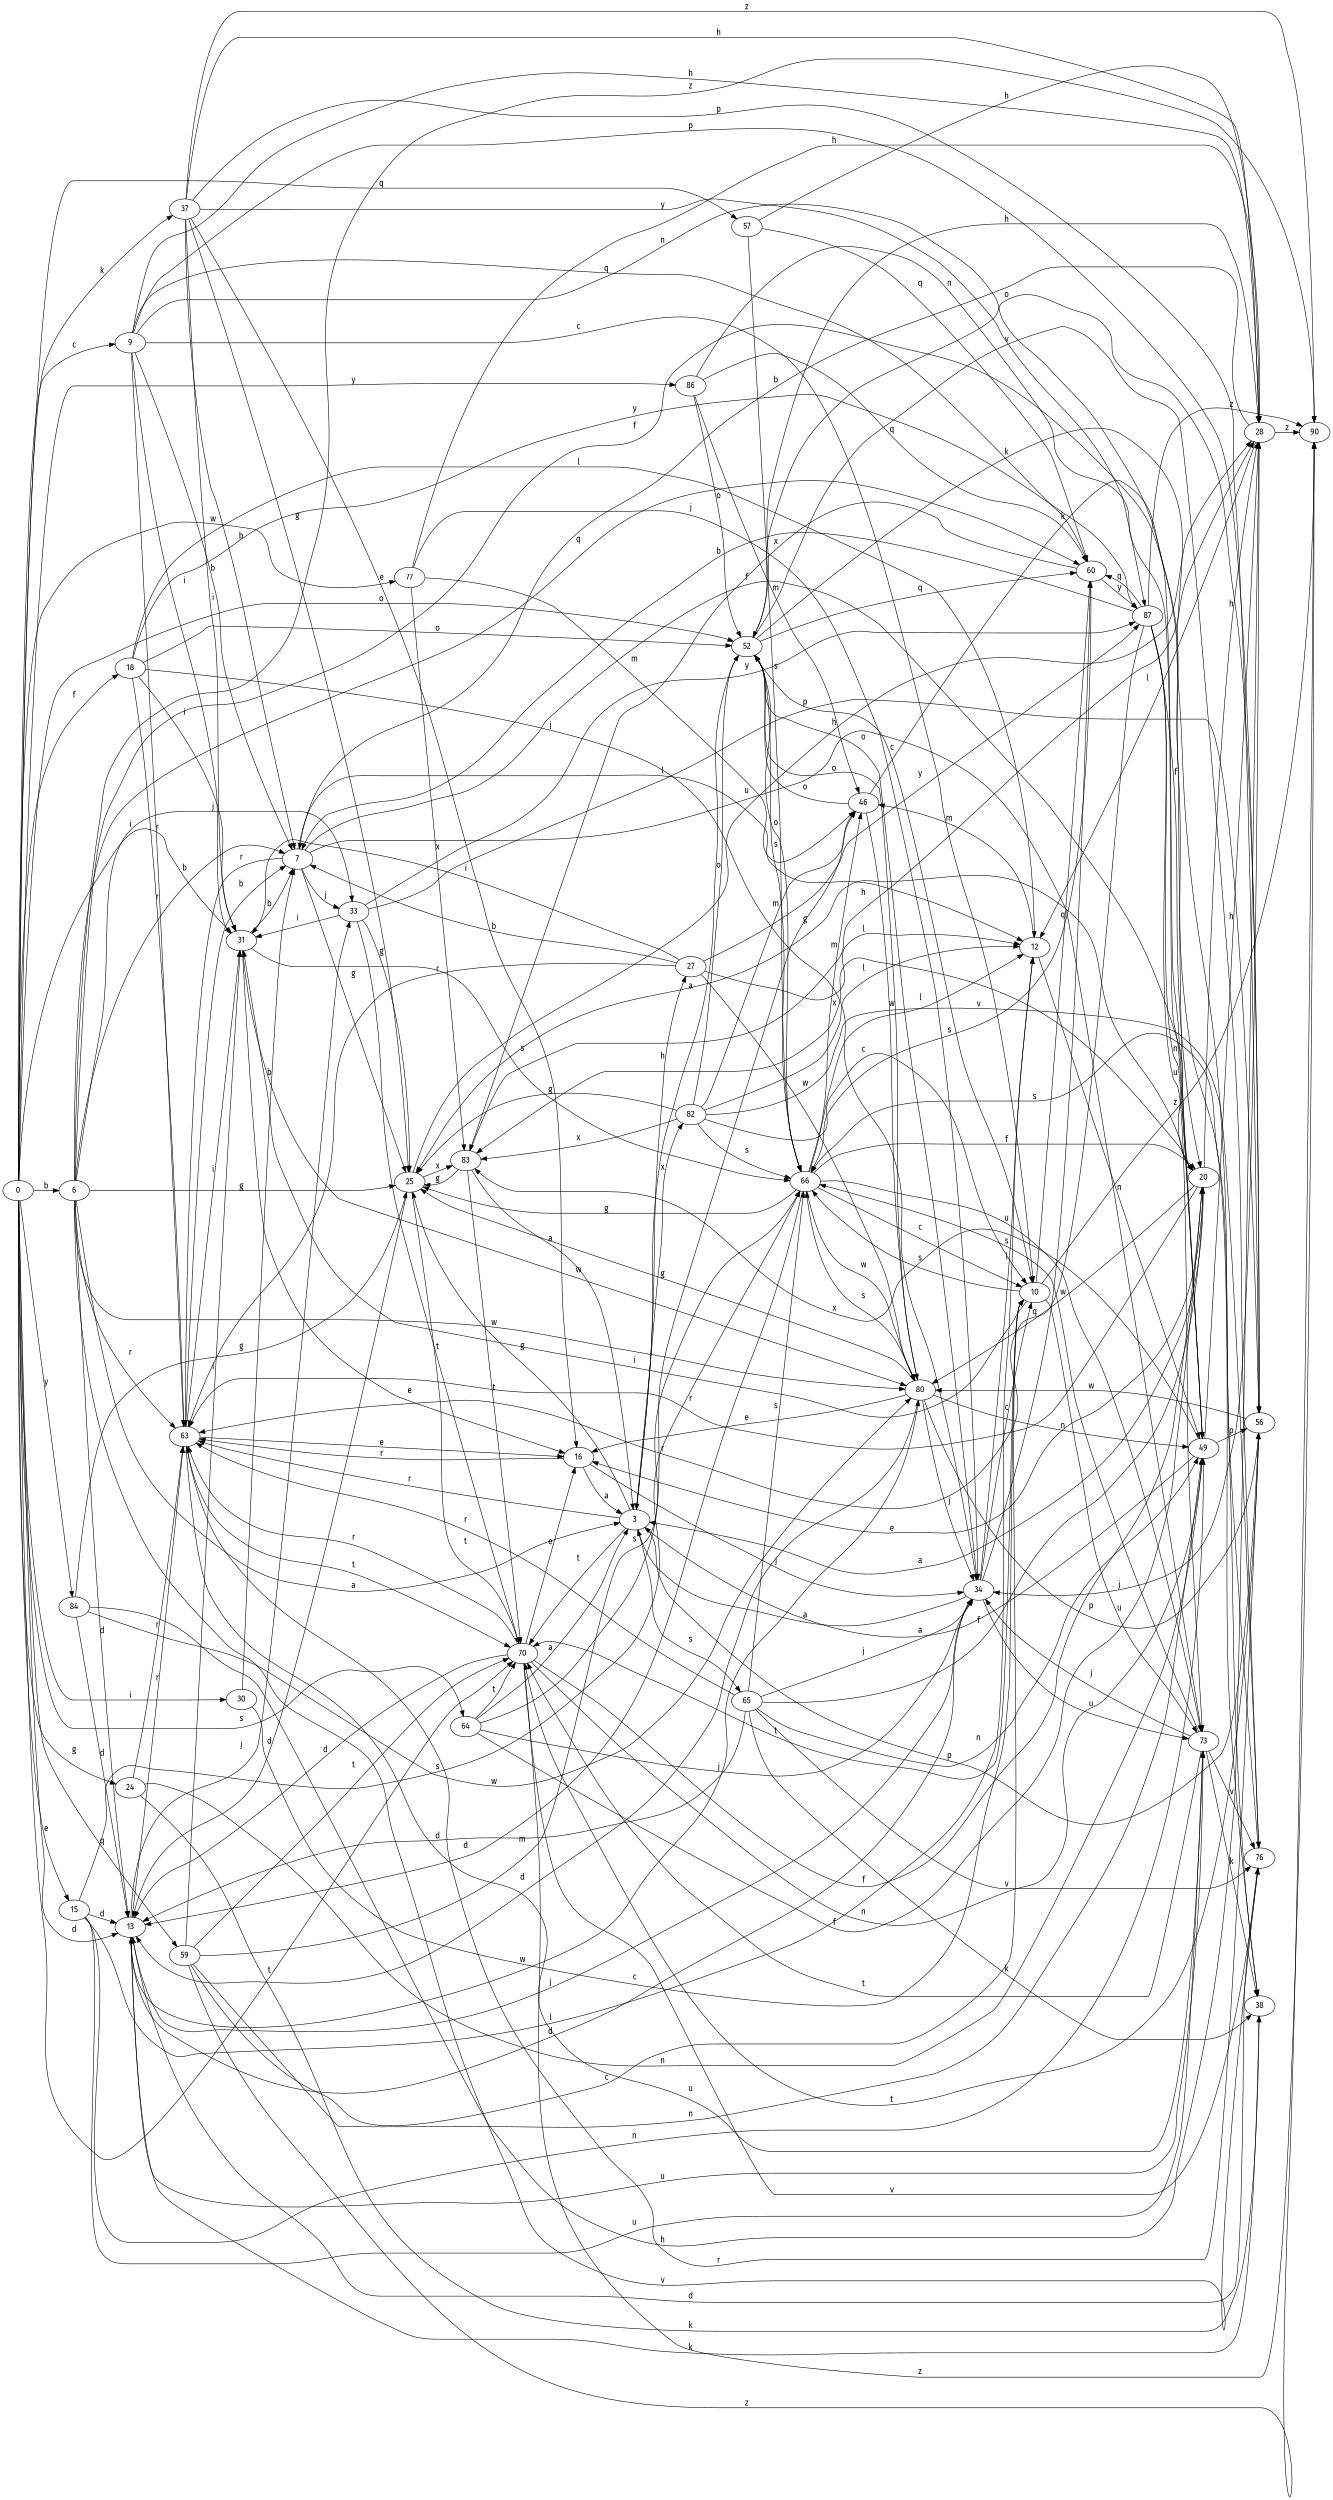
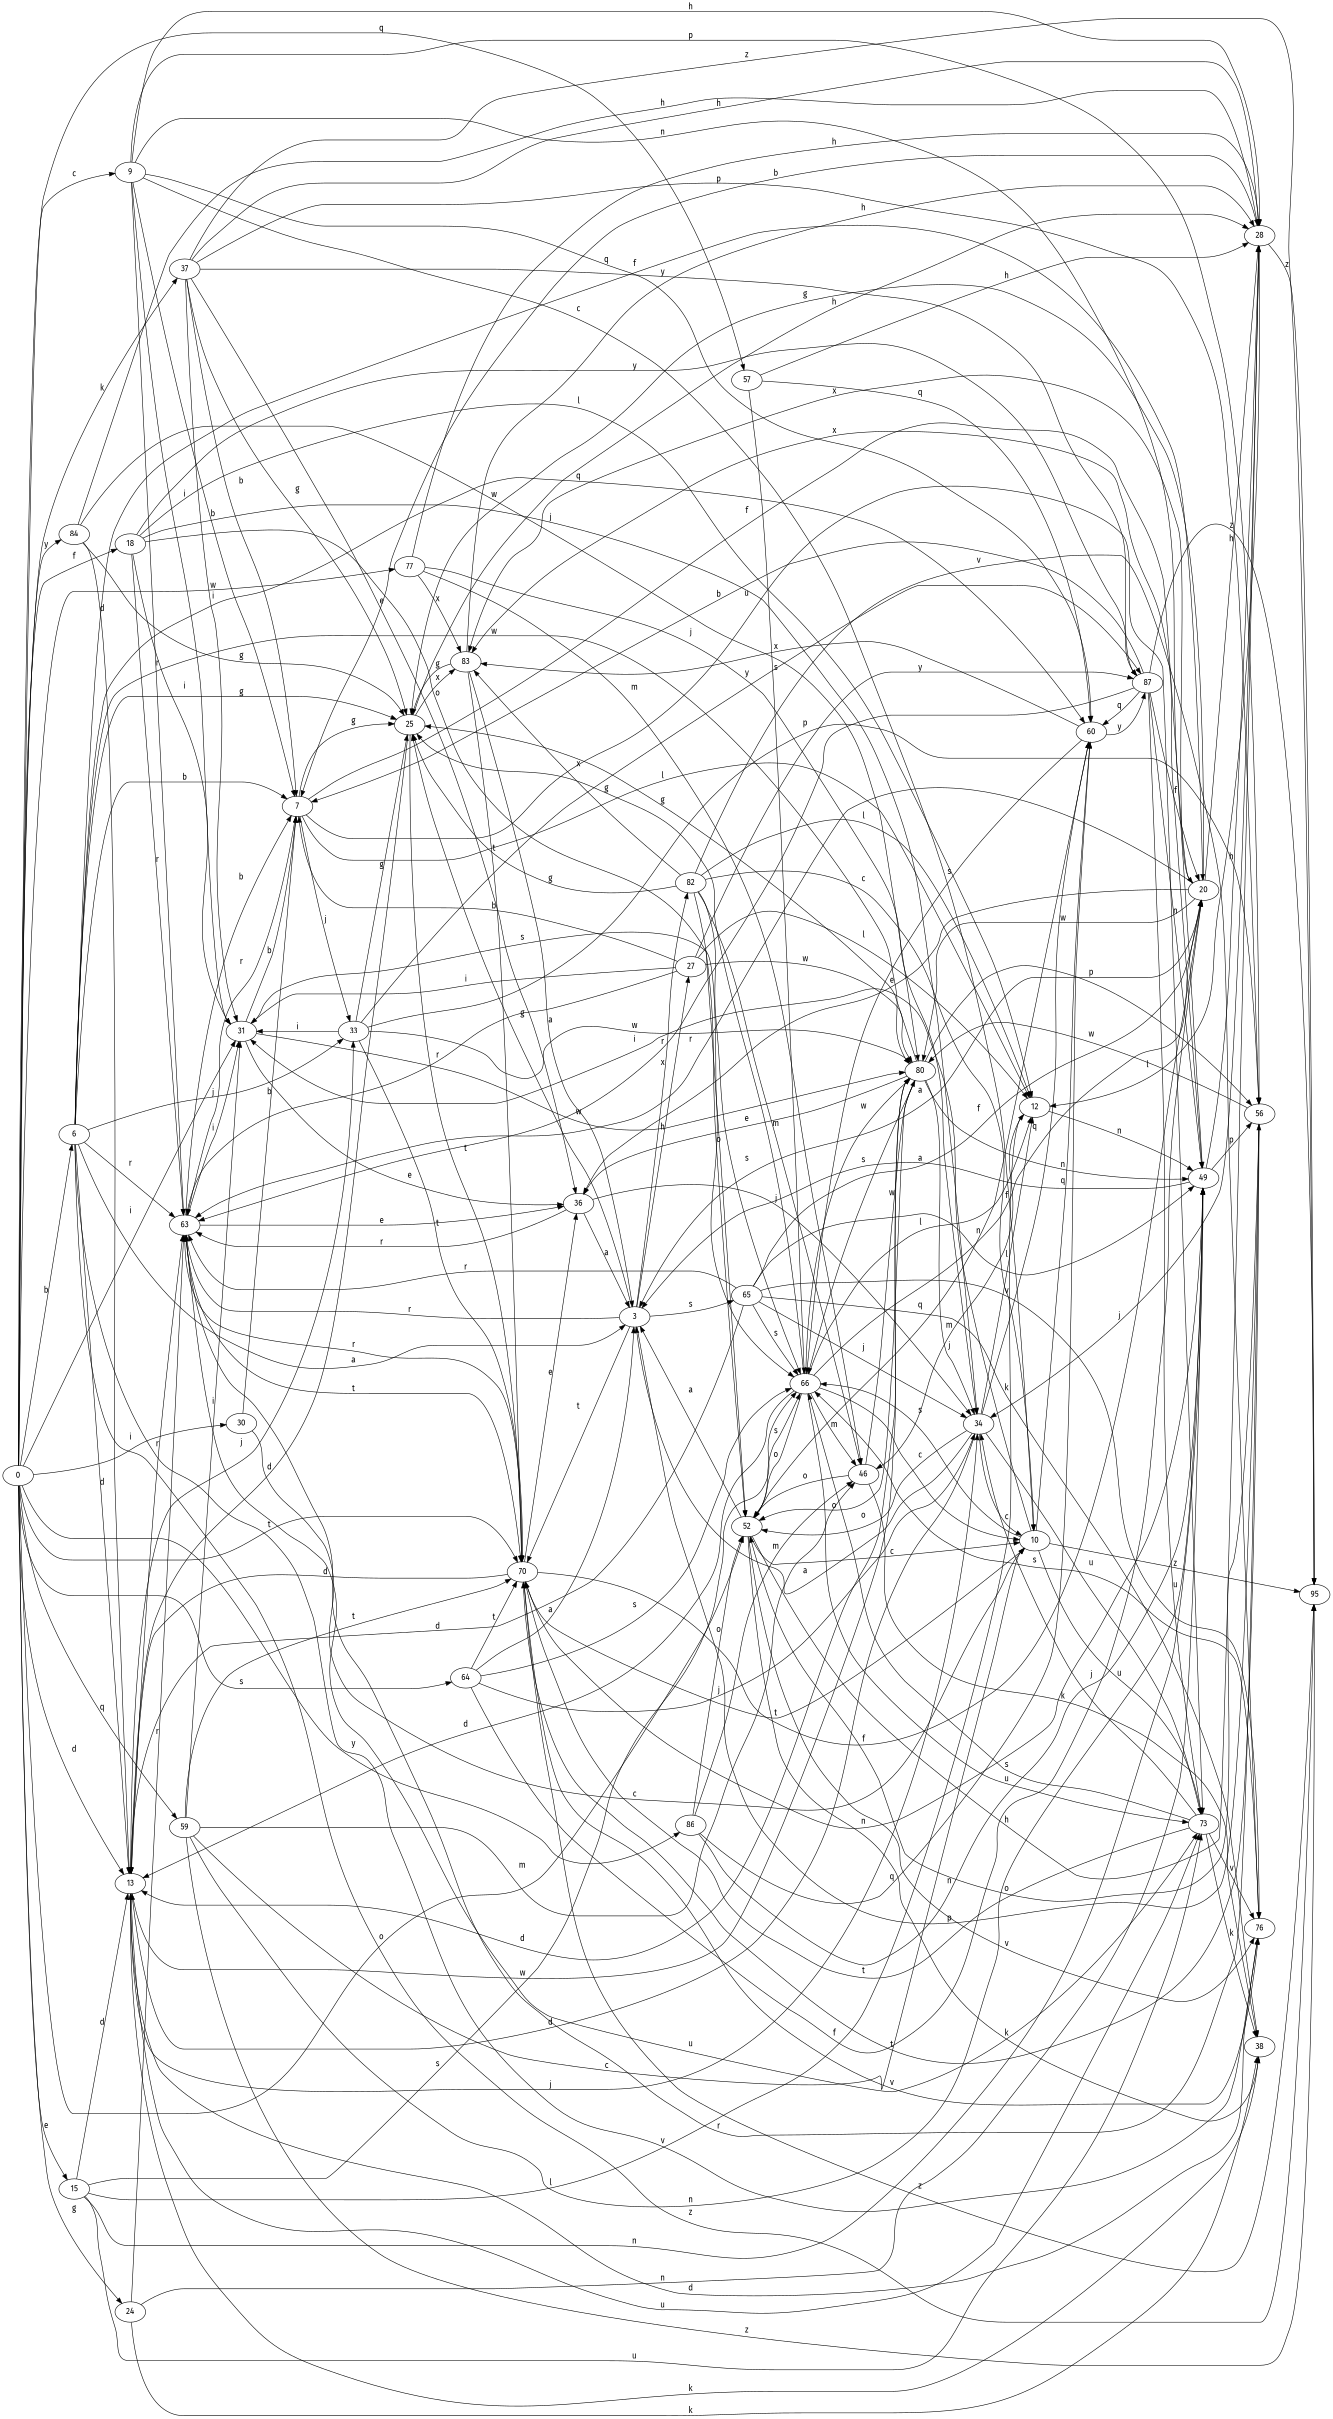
(1315, 432) -> (1315, 1595)
none -> (620, 1030)
(579, 1457) -> (579, 1204)
